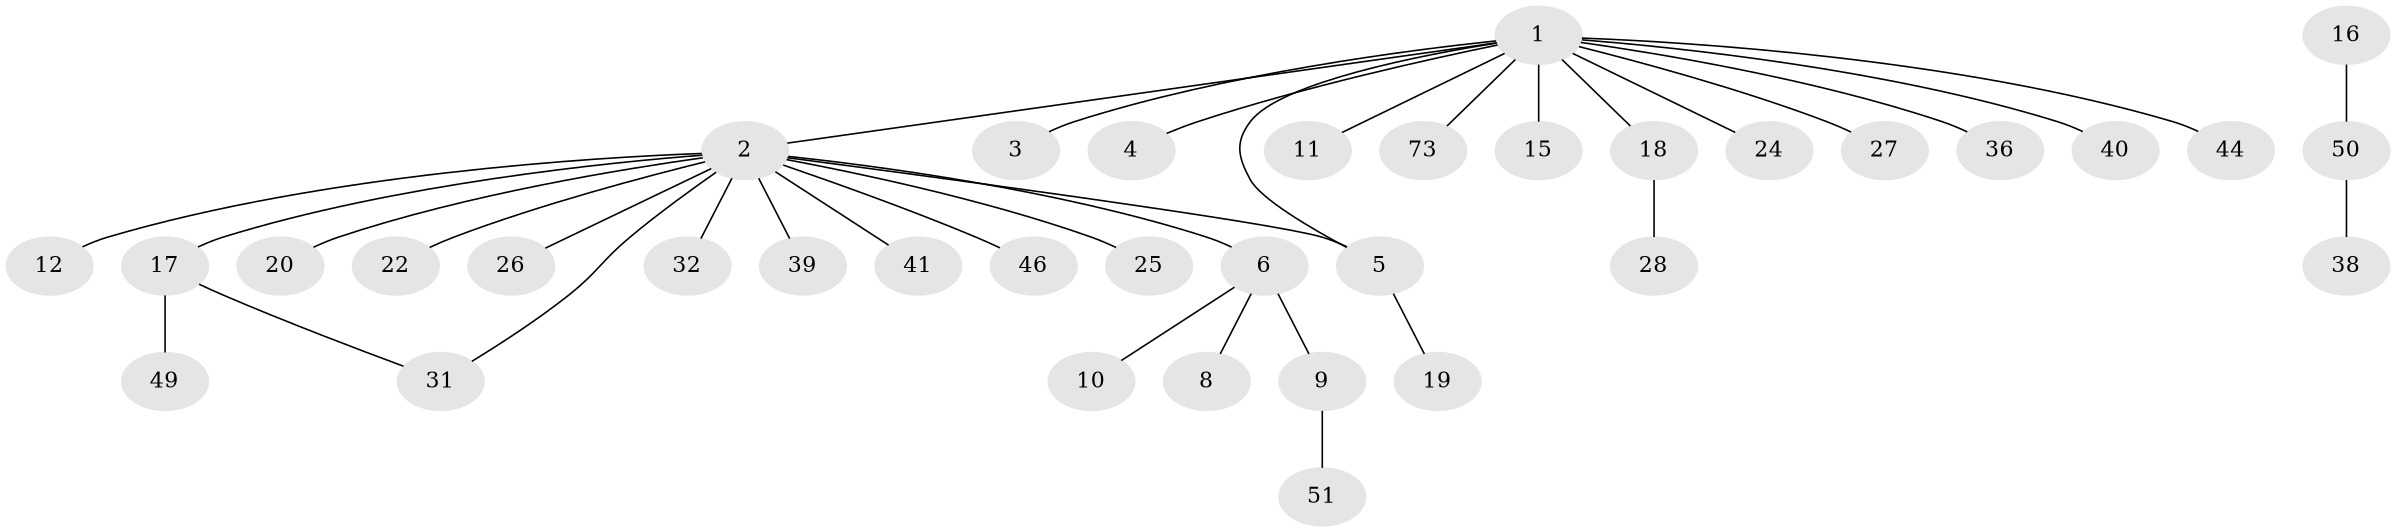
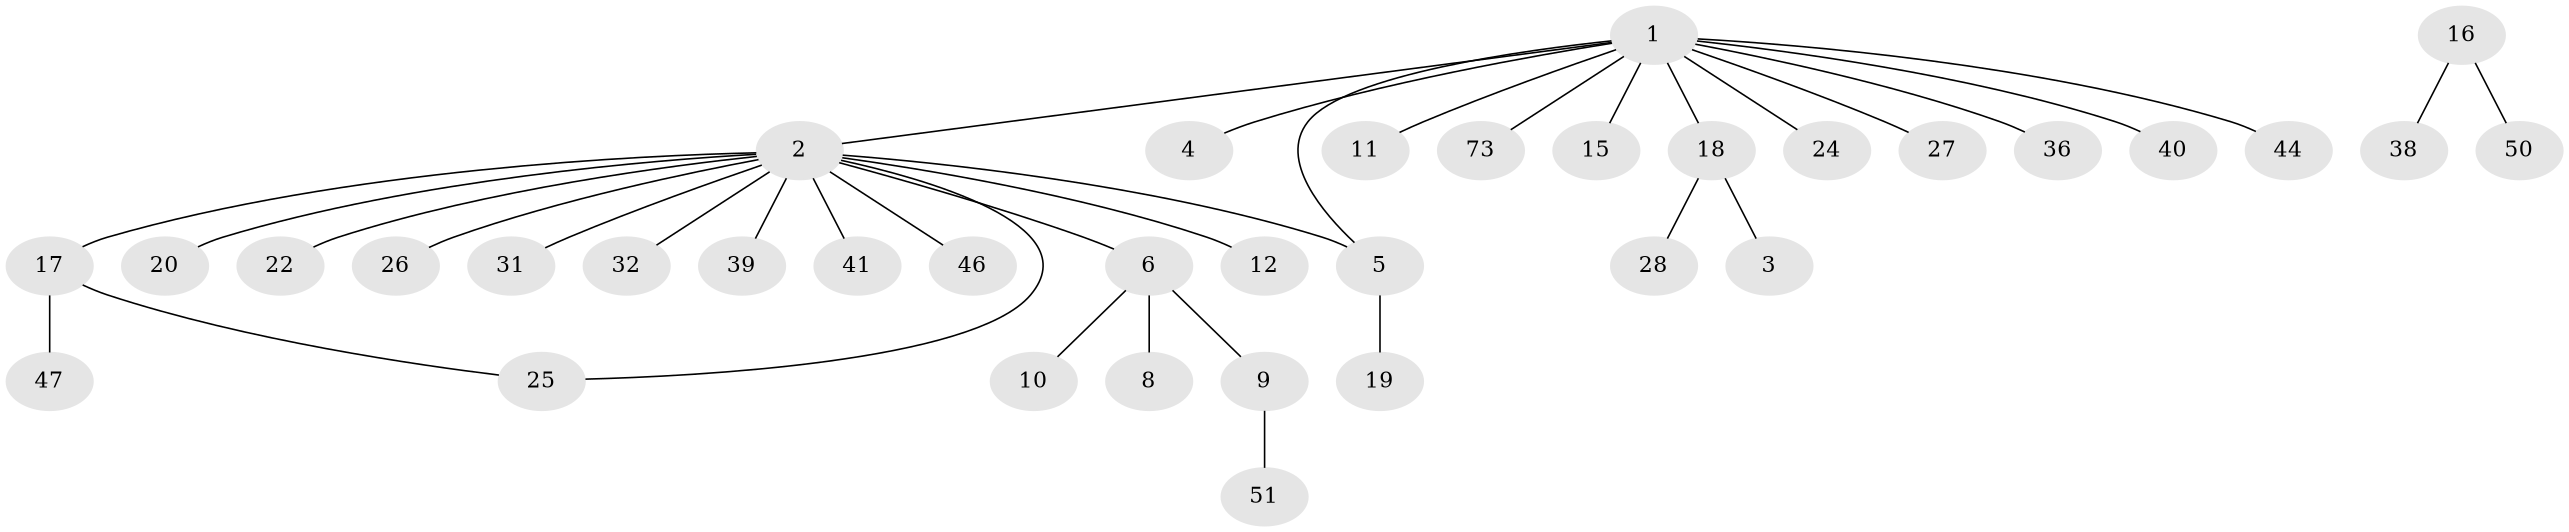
(1270, 74) -> (1741, 208)
(2346, 209) -> (2433, 93)
(301, 327) -> (288, 341)
(165, 381) -> (50, 381)
